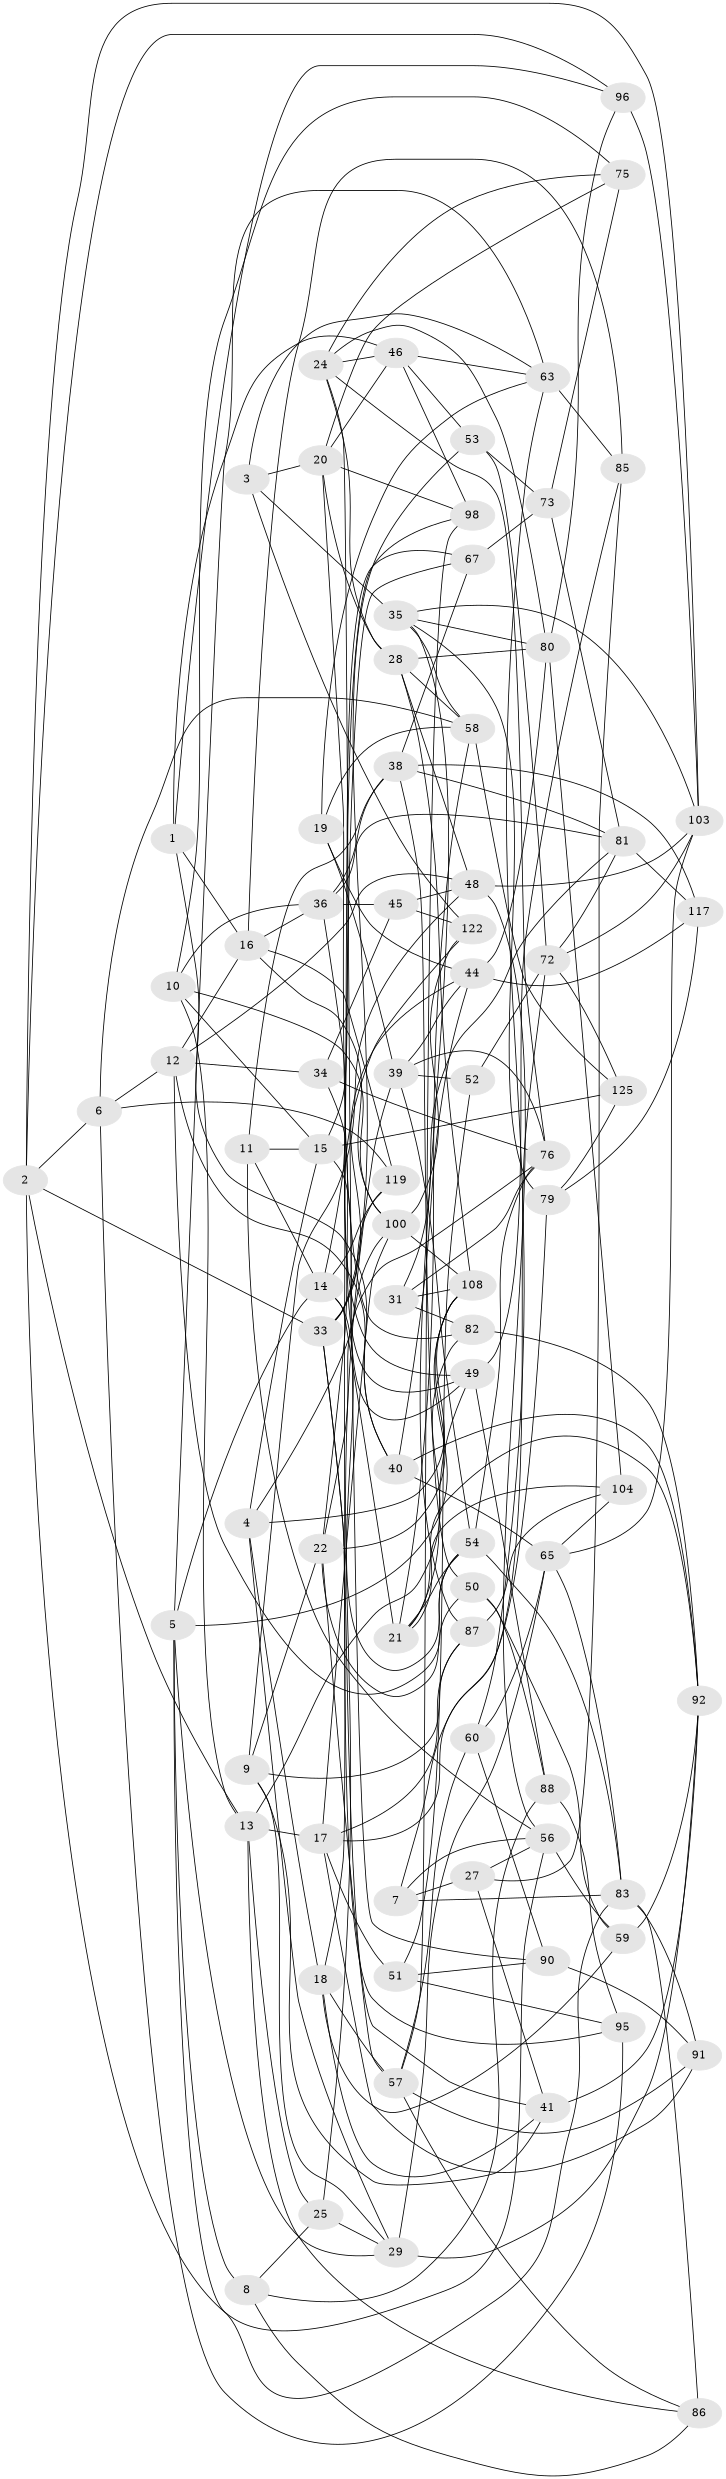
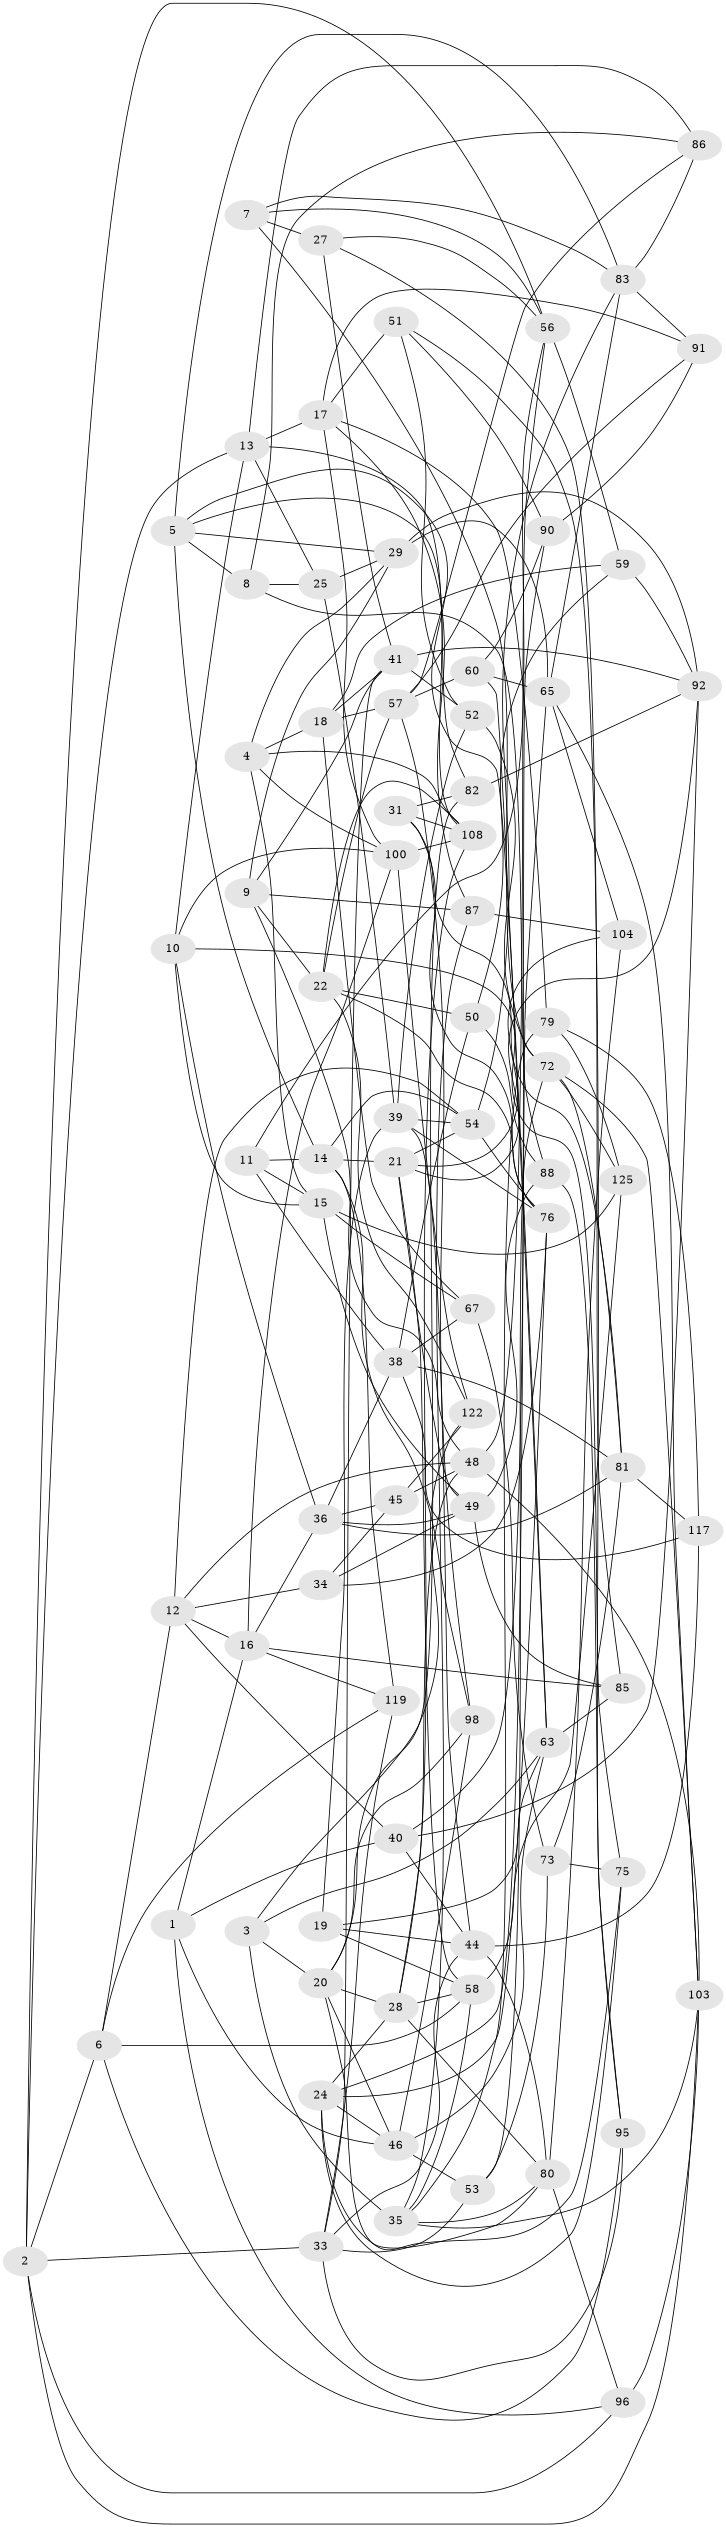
none -> (427, 683)
